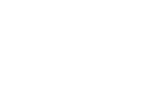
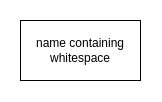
none -> (81, 51)
